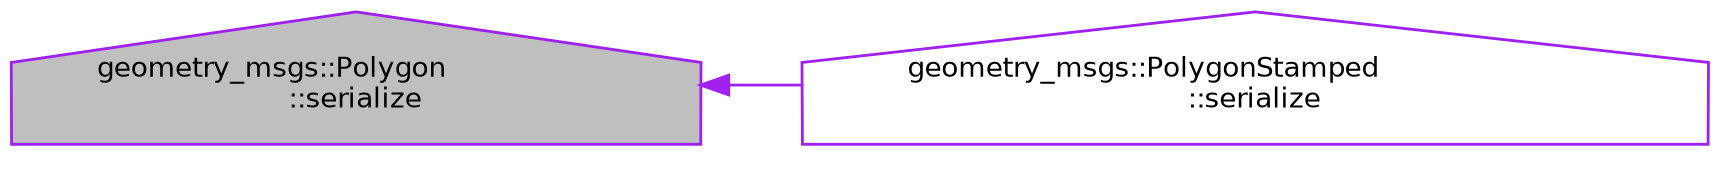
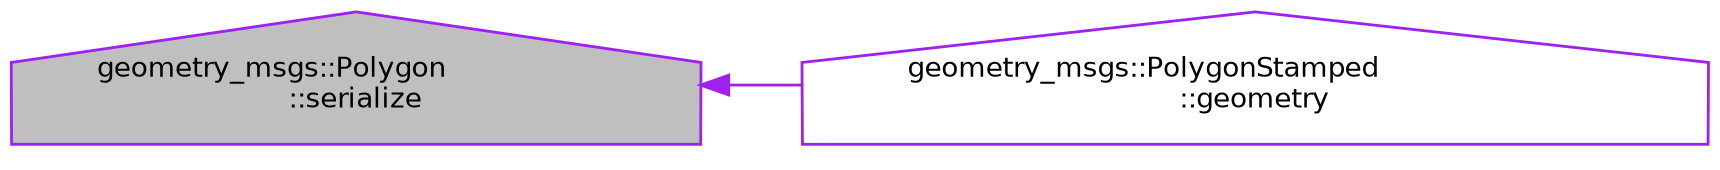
(1255, 85) -> (1255, 85)
